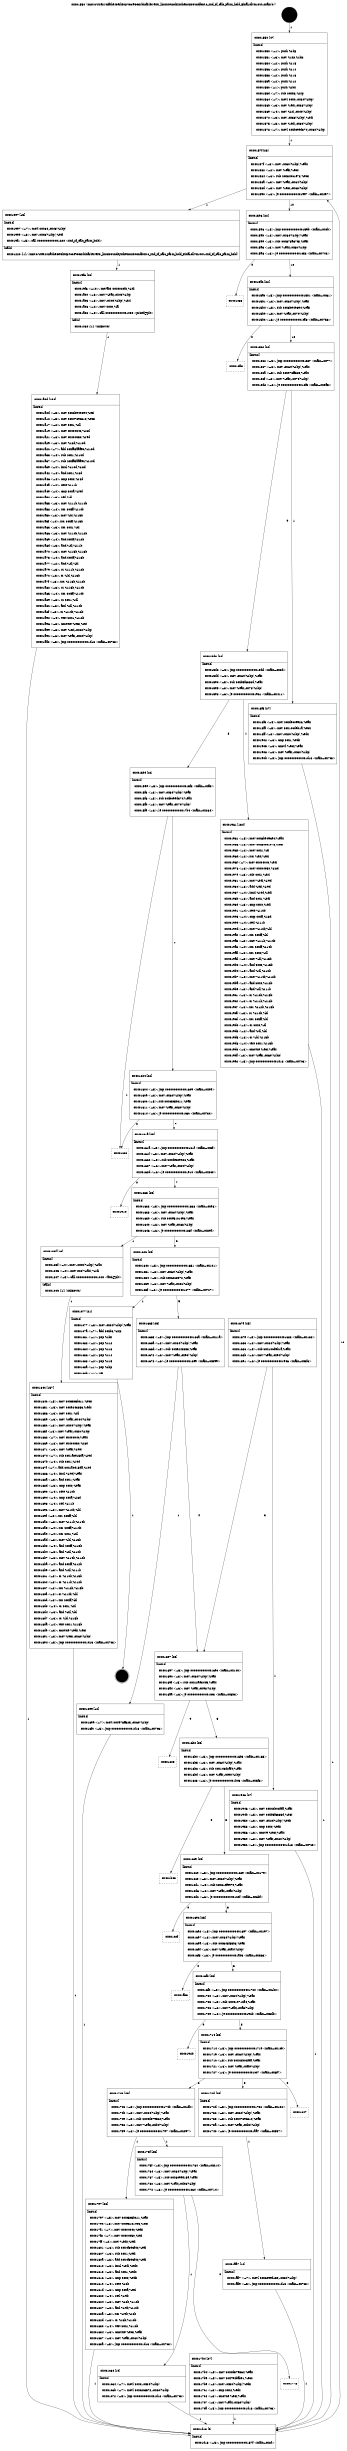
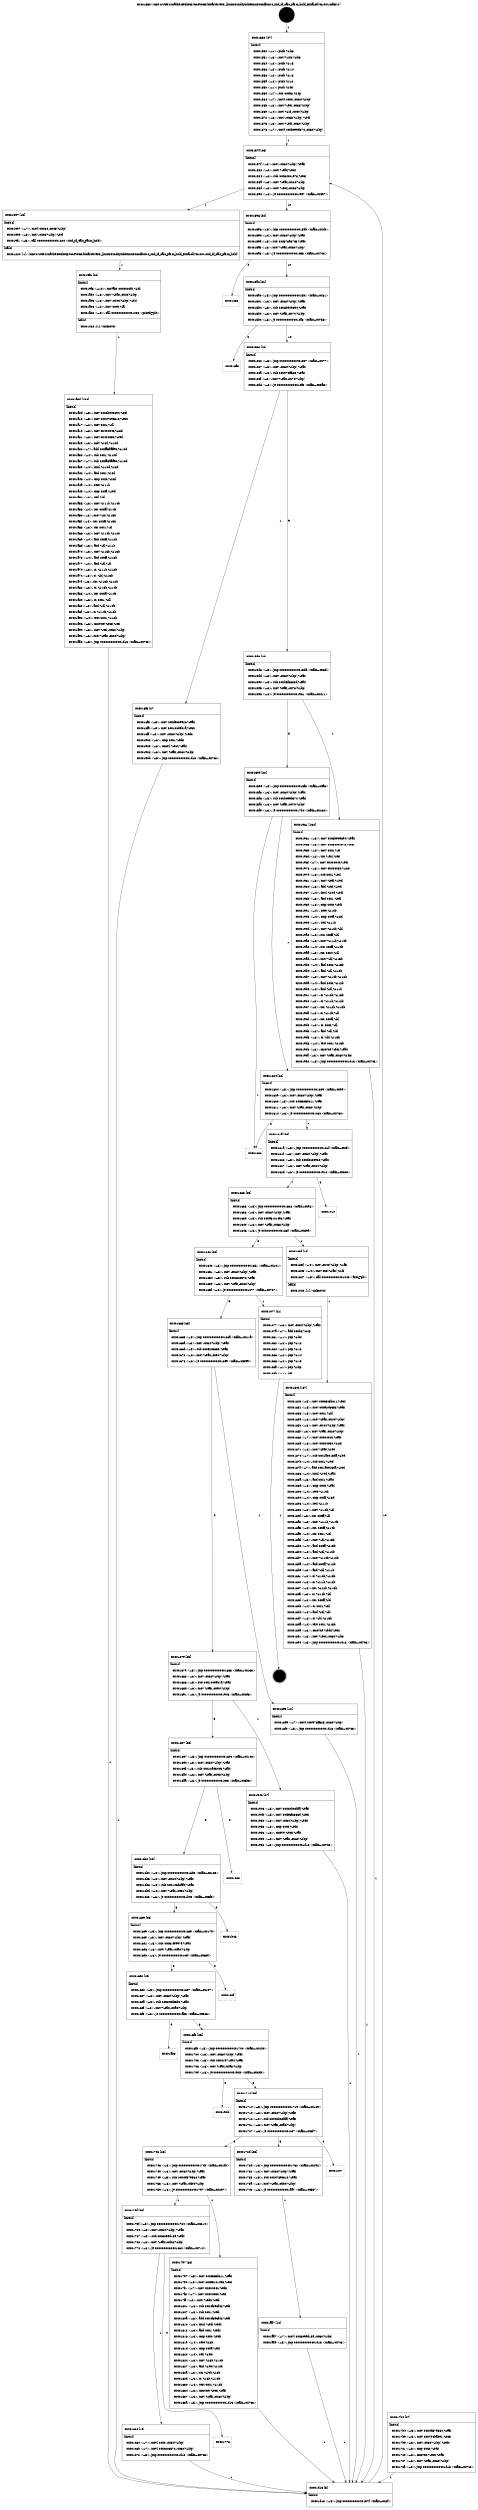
(189, 1508) -> (212, 1508)
